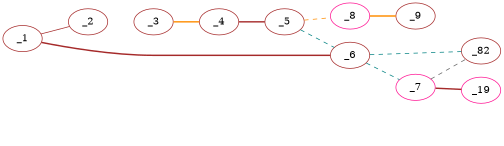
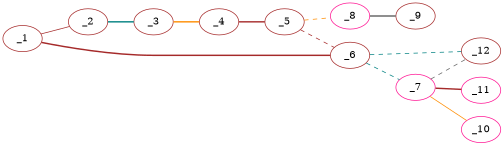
(383, 16) -> (383, 16)
none -> (121, 22)
(317, 39) -> (317, 39)
(481, 51) -> (481, 51)
(481, 90) -> (481, 90)
none -> (481, 130)
